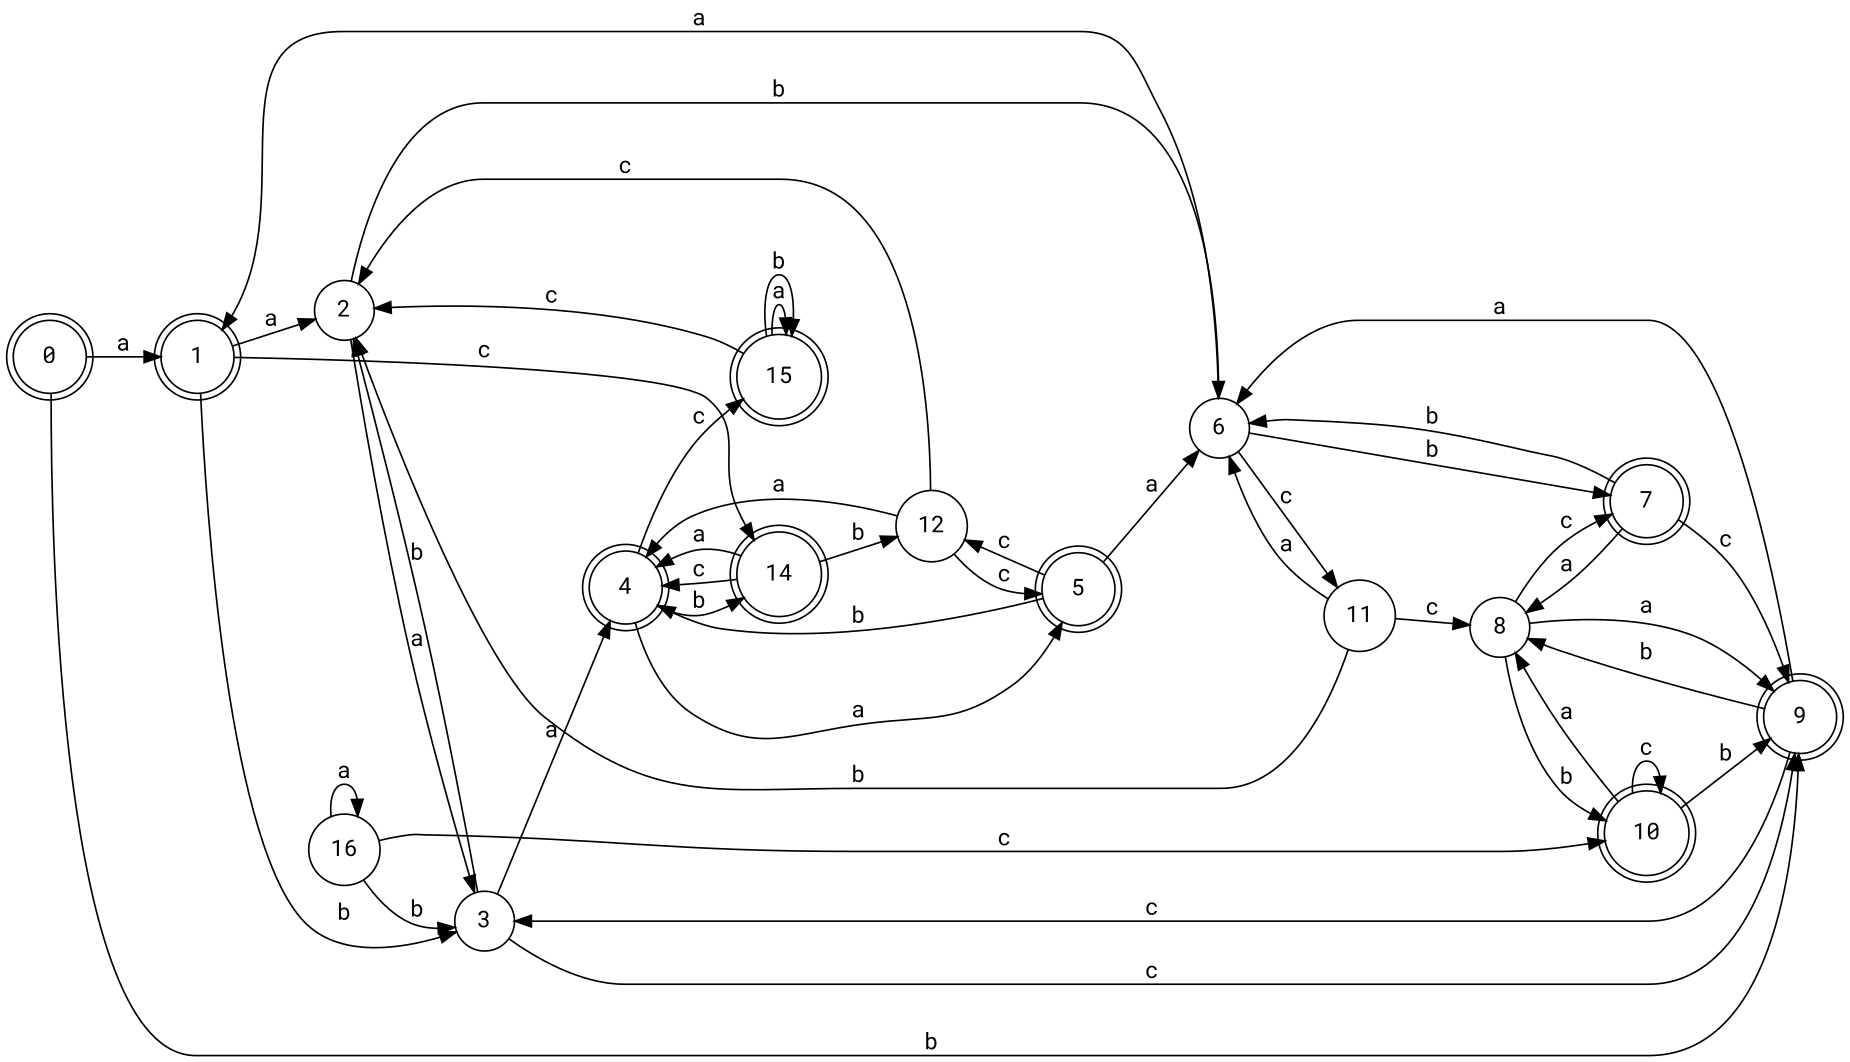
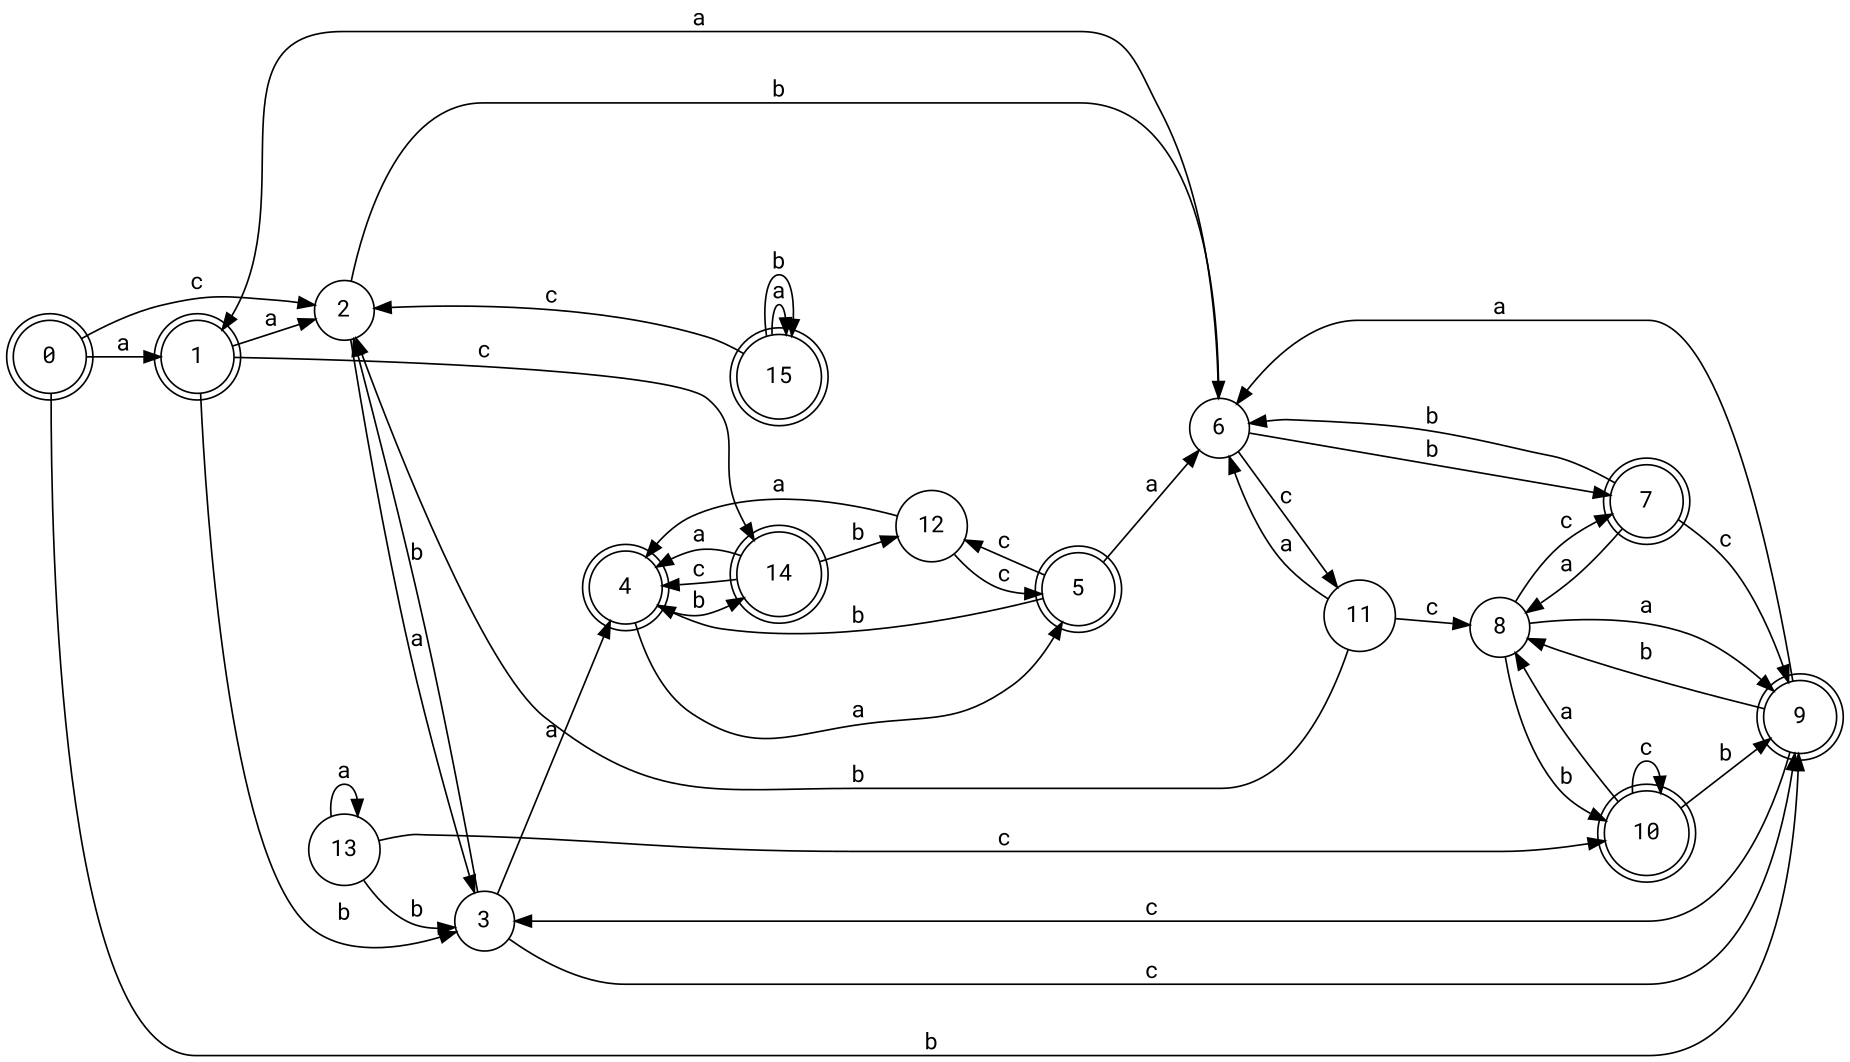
(745, 179) -> (187, 300)
(674, 474) -> none
(344, 850) -> (344, 850)
